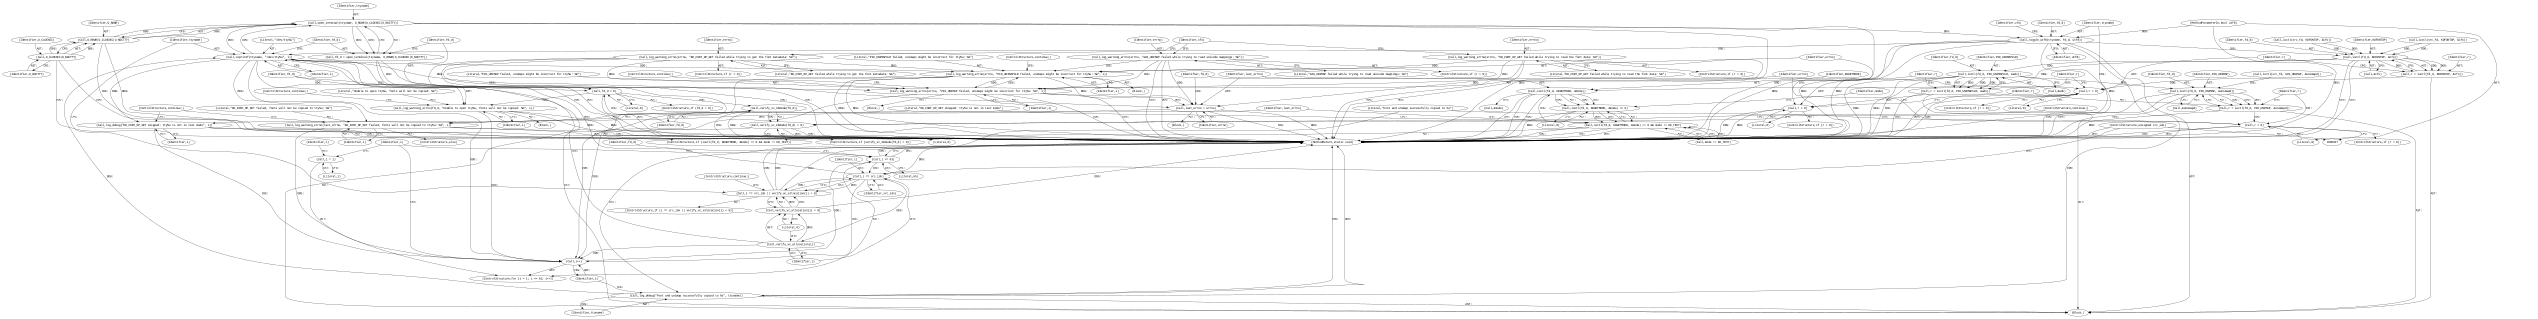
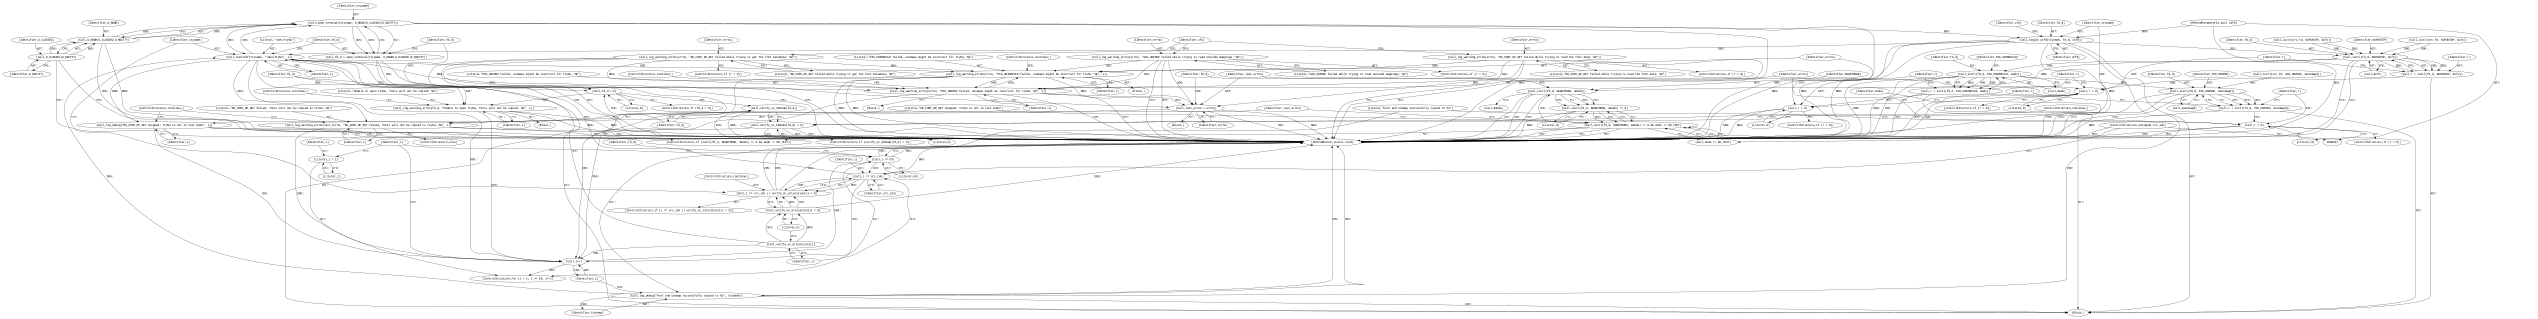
(1745, 101) -> (2070, 116)
(941, 139) -> none
(326, 159) -> (326, 159)
(875, 215) -> none
